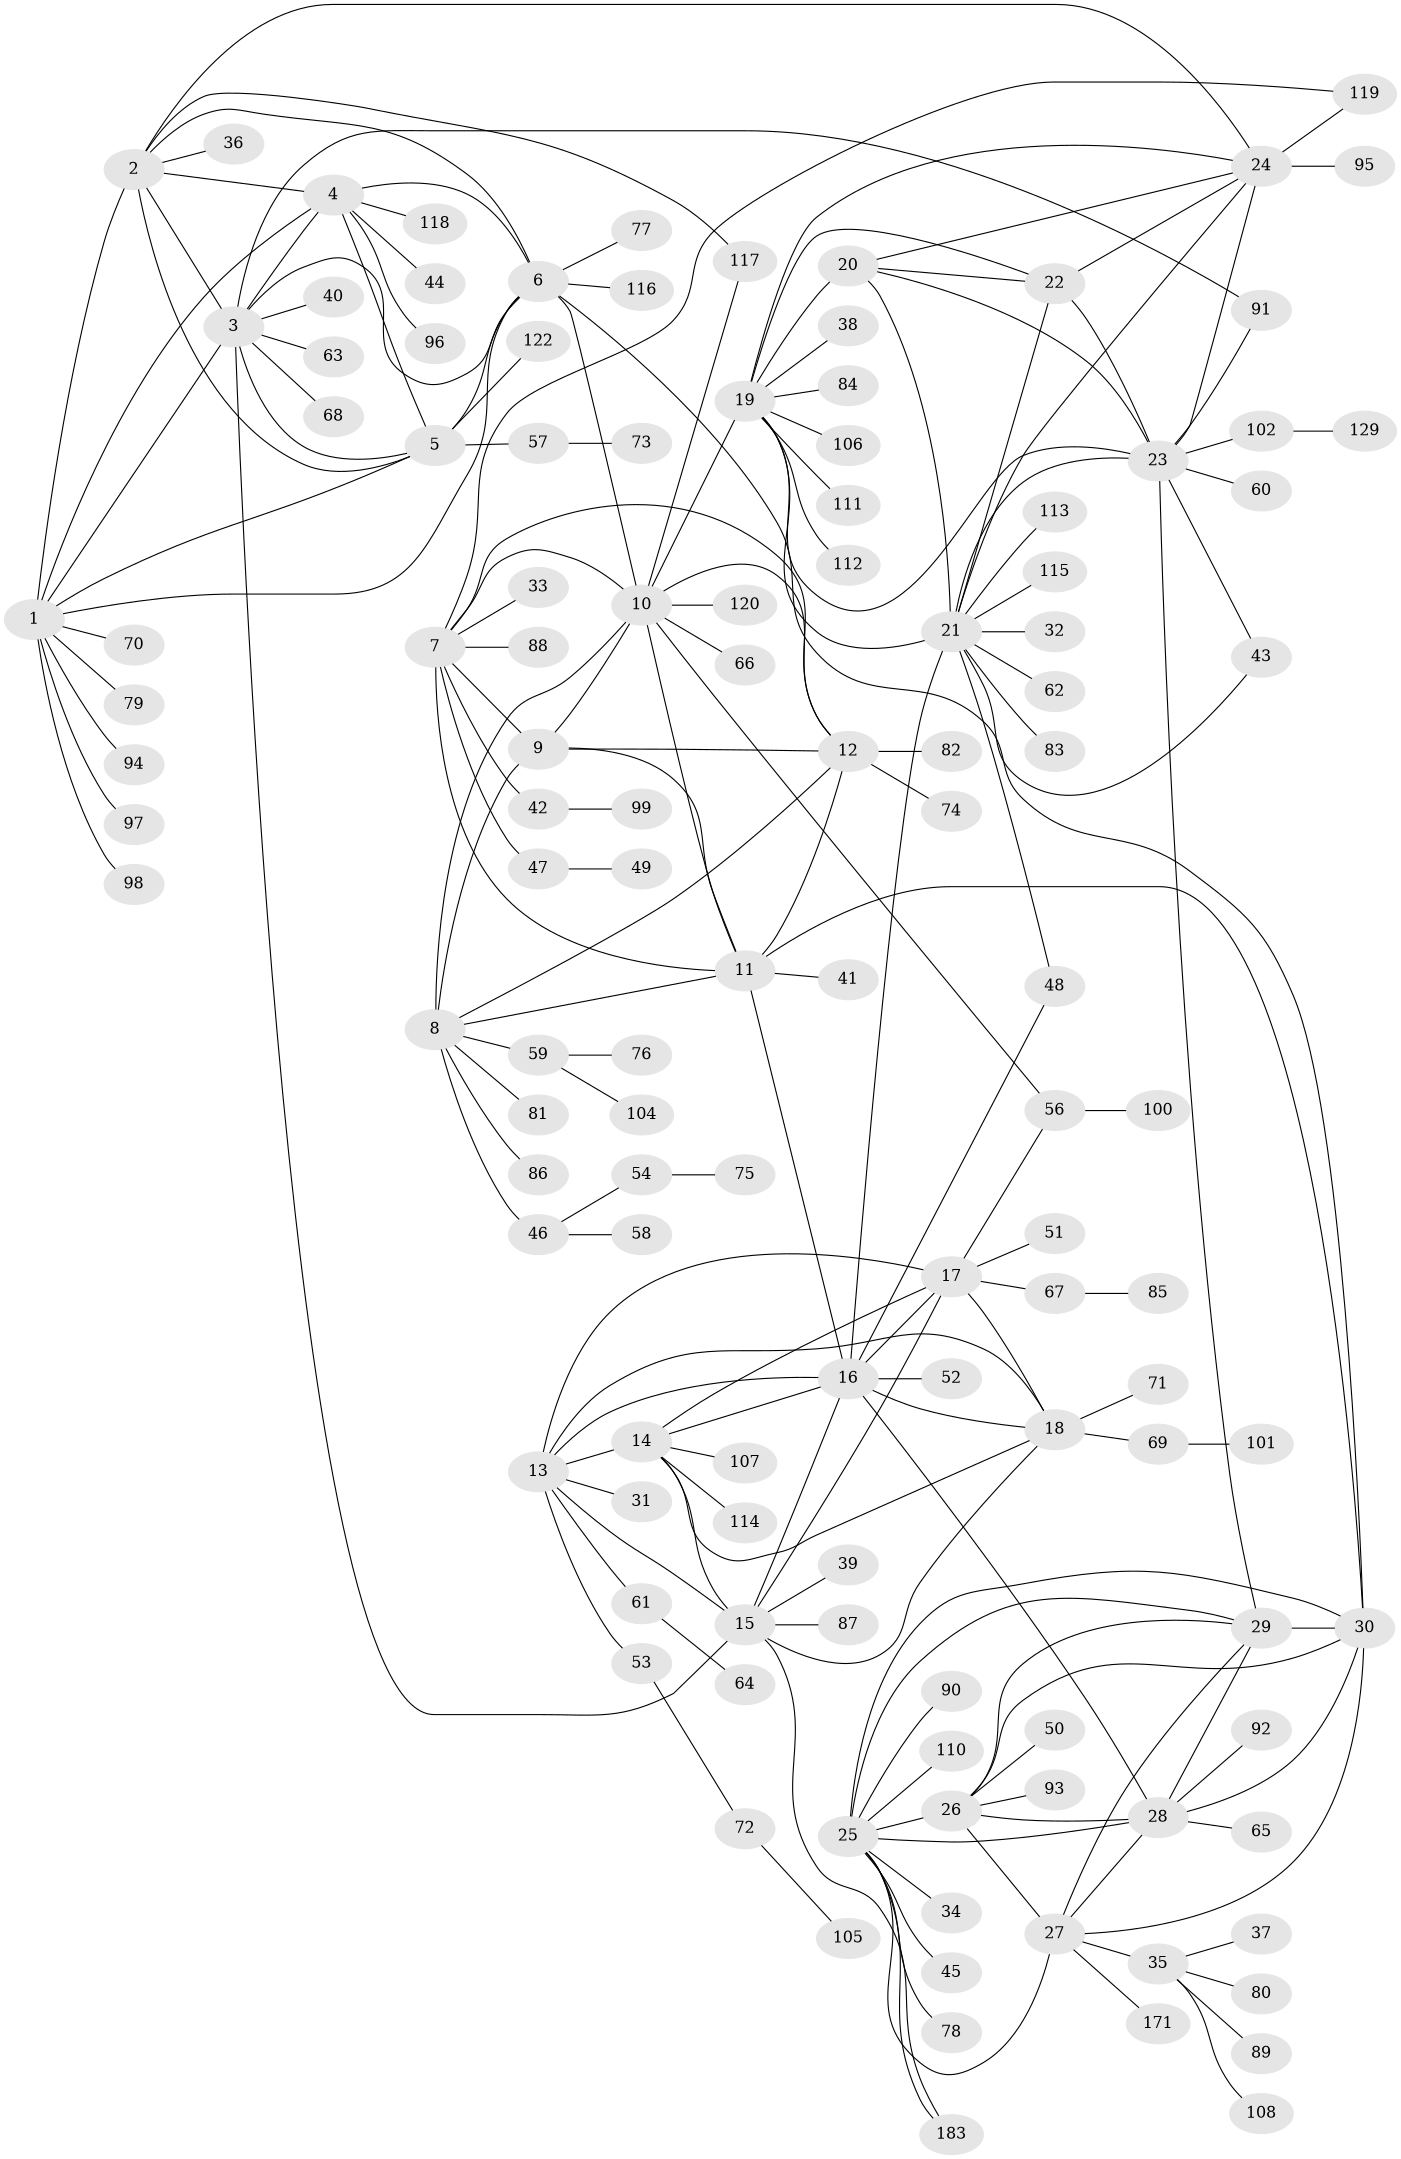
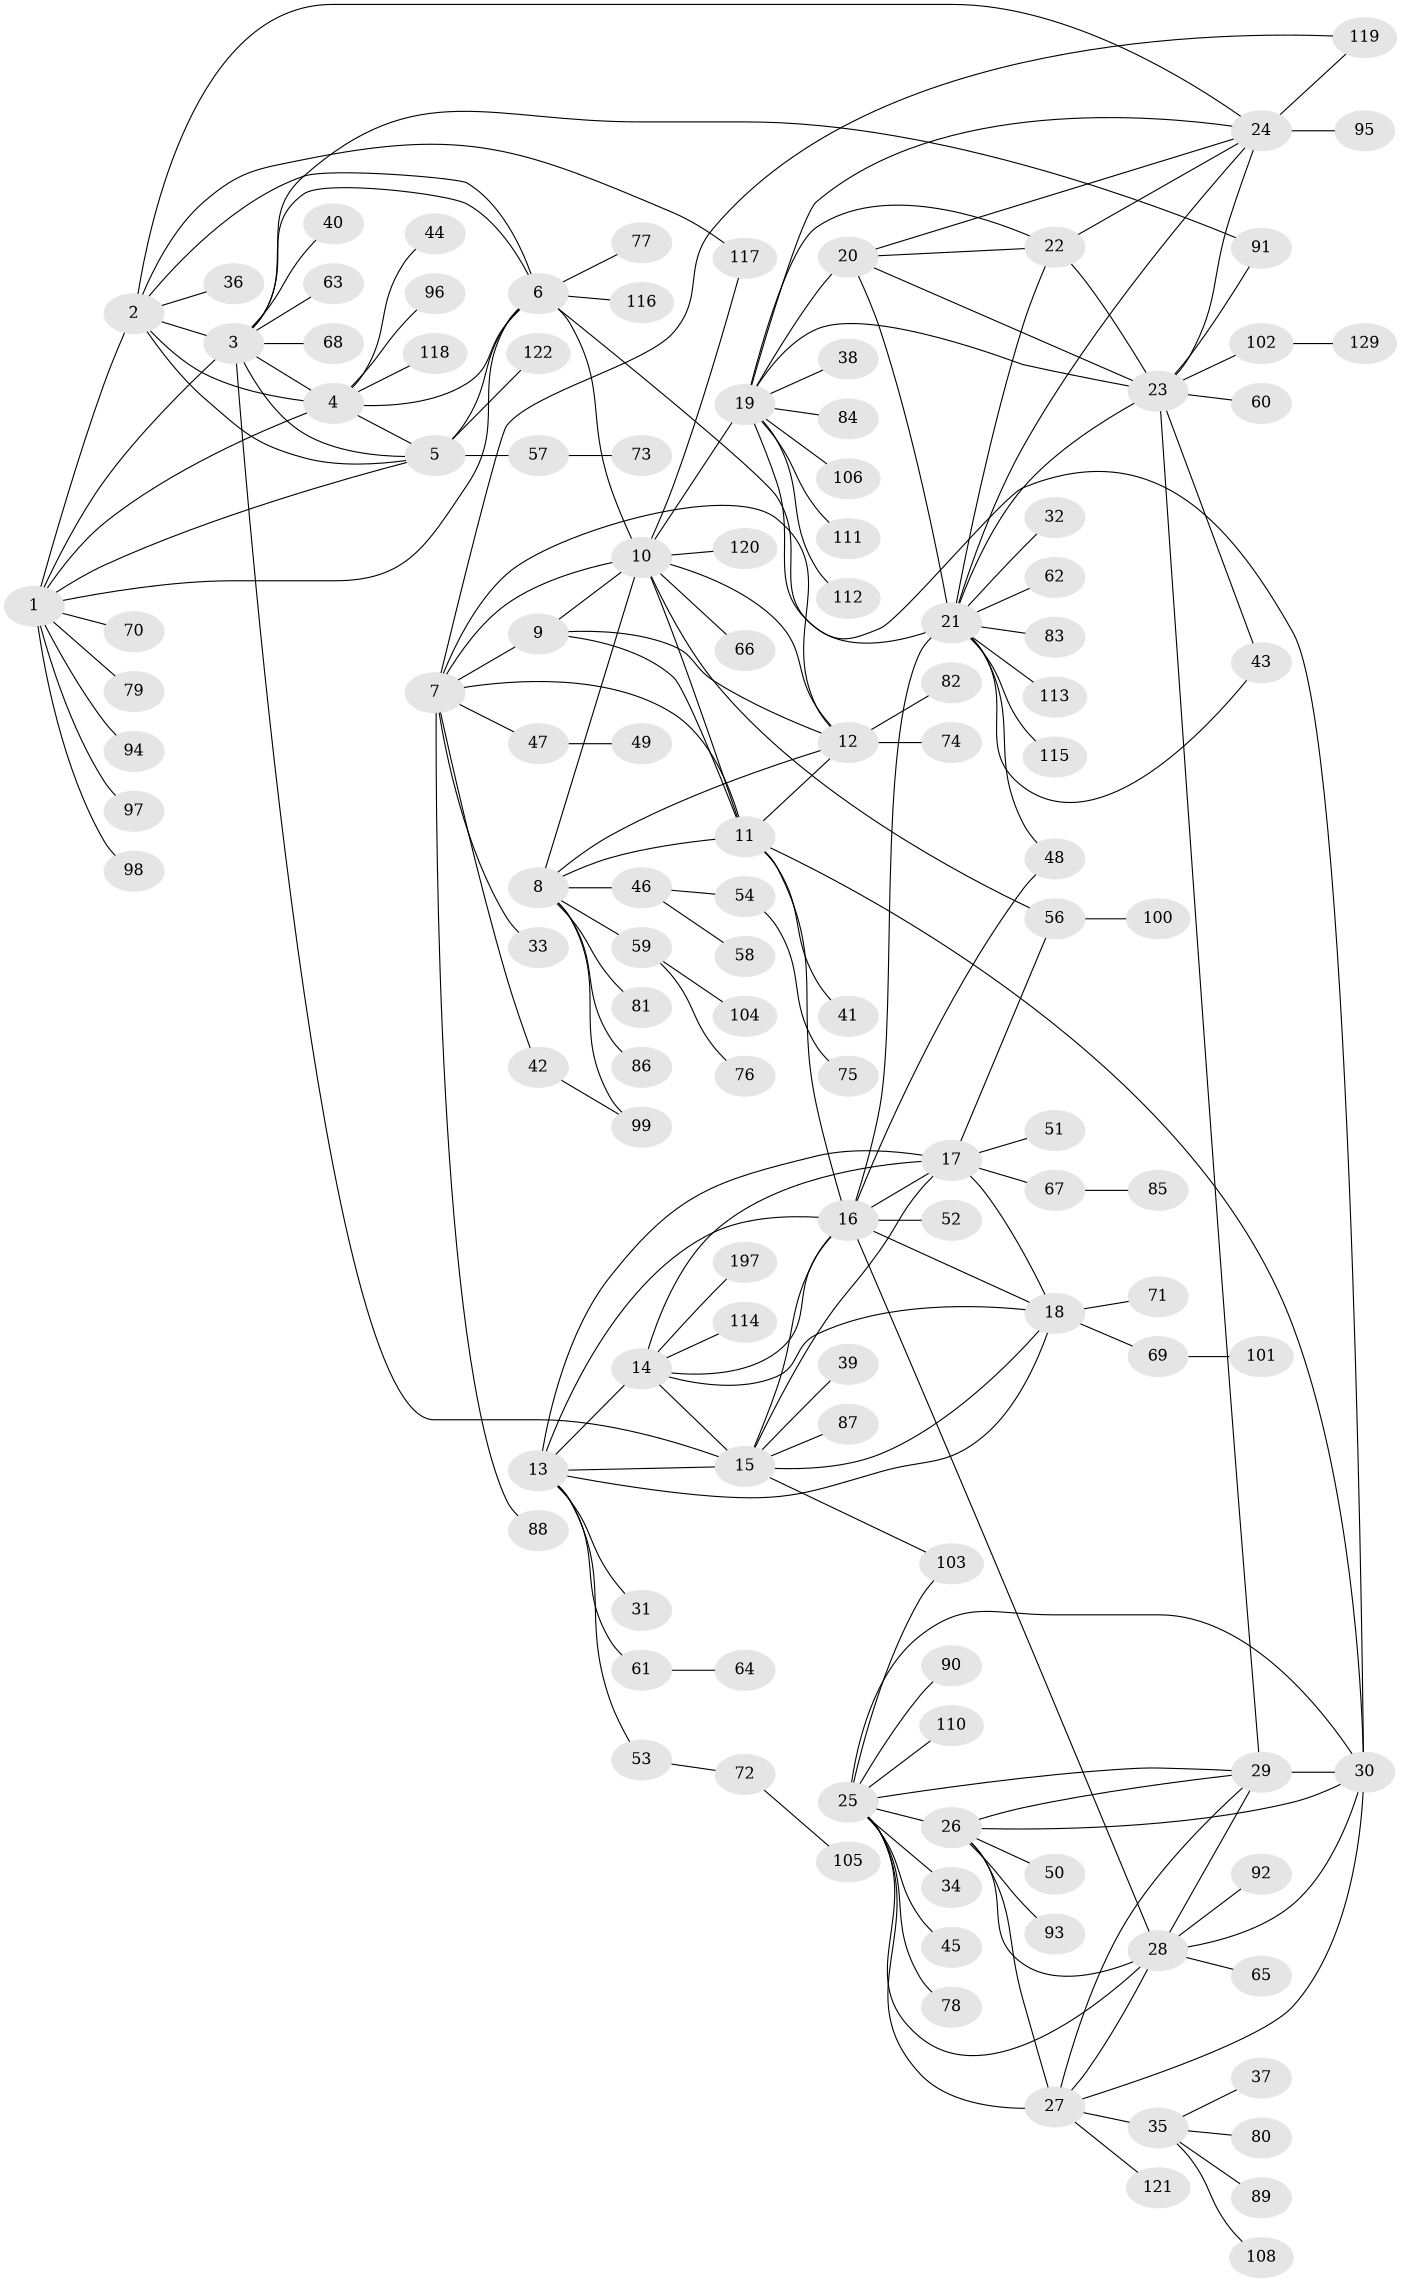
(464, 882) -> (590, 1013)
(745, 1463) -> (745, 1262)
(1158, 2024) -> (1158, 2188)
(952, 2135) -> (952, 1564)
